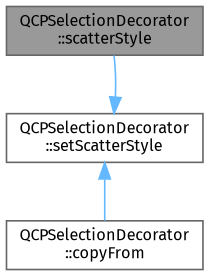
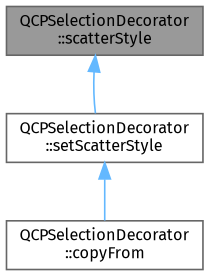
(116, 76) -> (94, 93)
